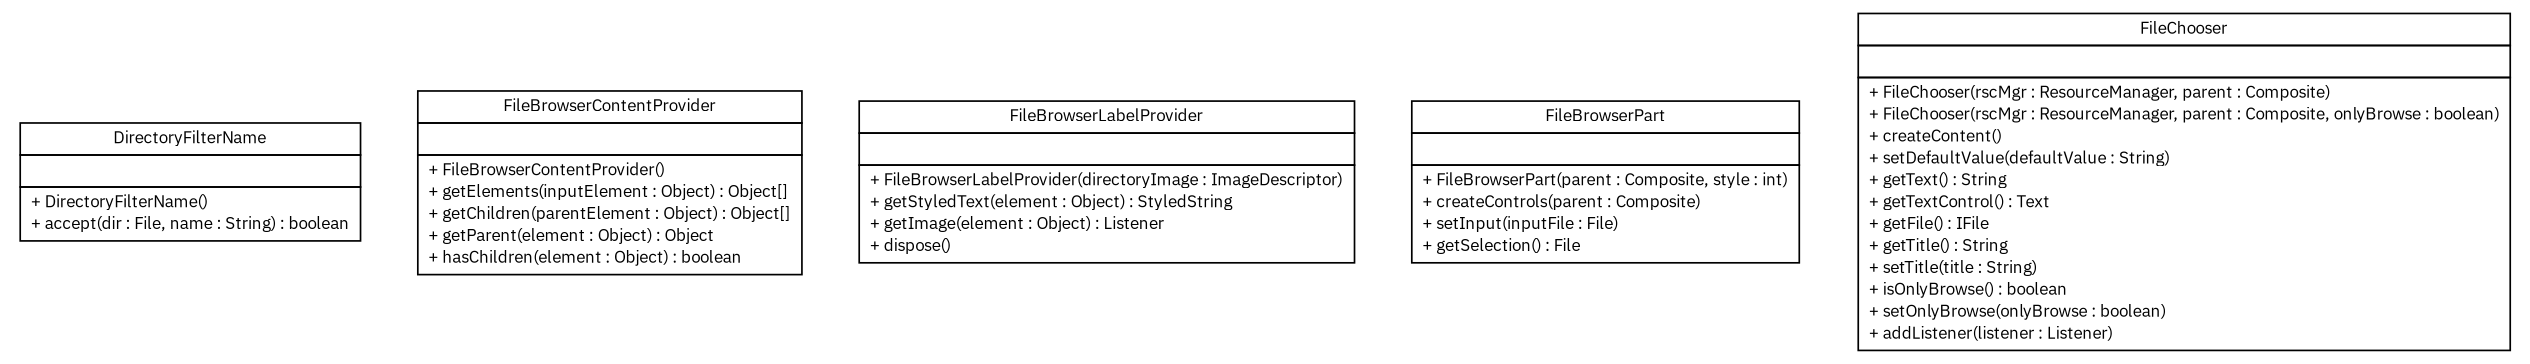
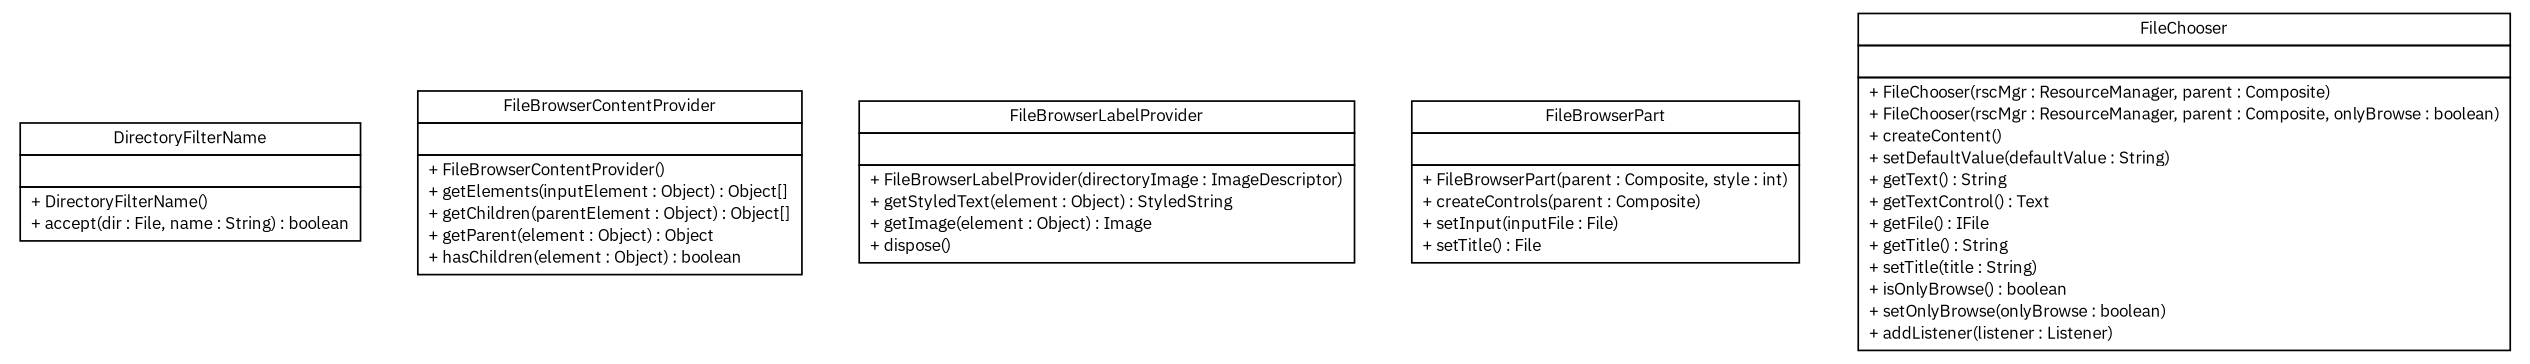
(1018, 224) -> (1011, 224)
(1502, 246) -> (1483, 246)
